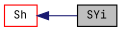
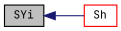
(63, 16) -> (70, 16)
